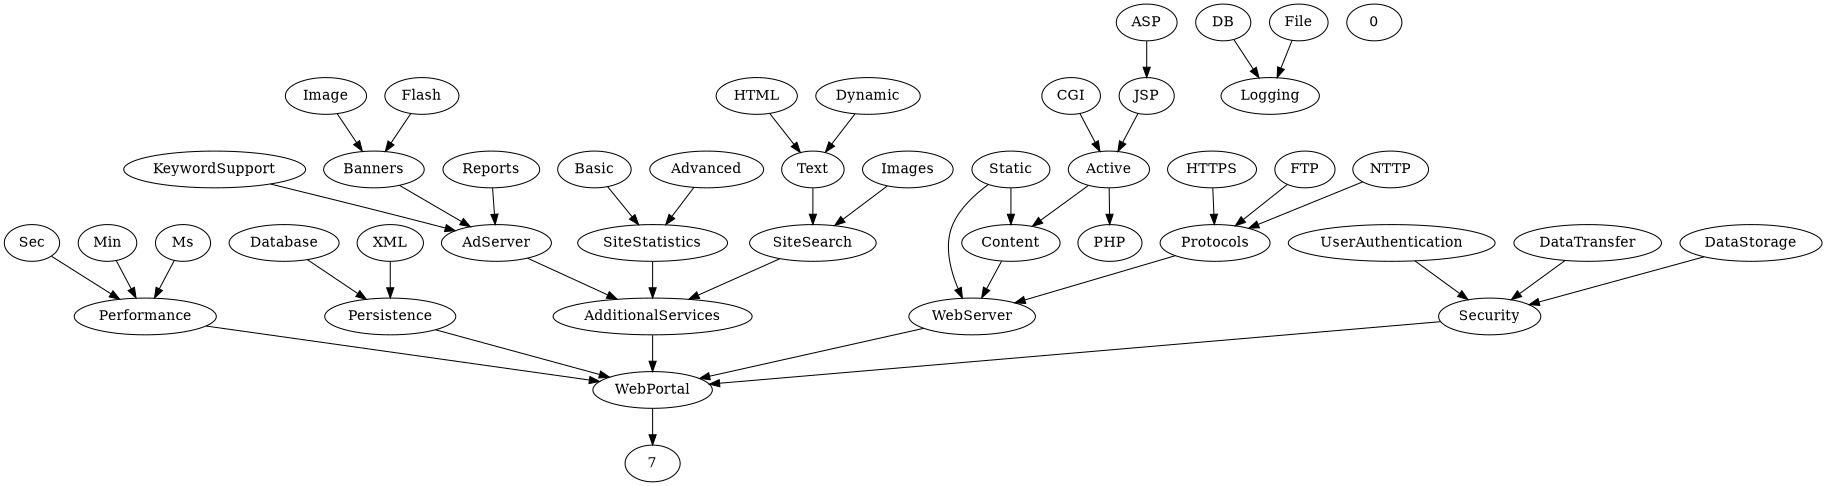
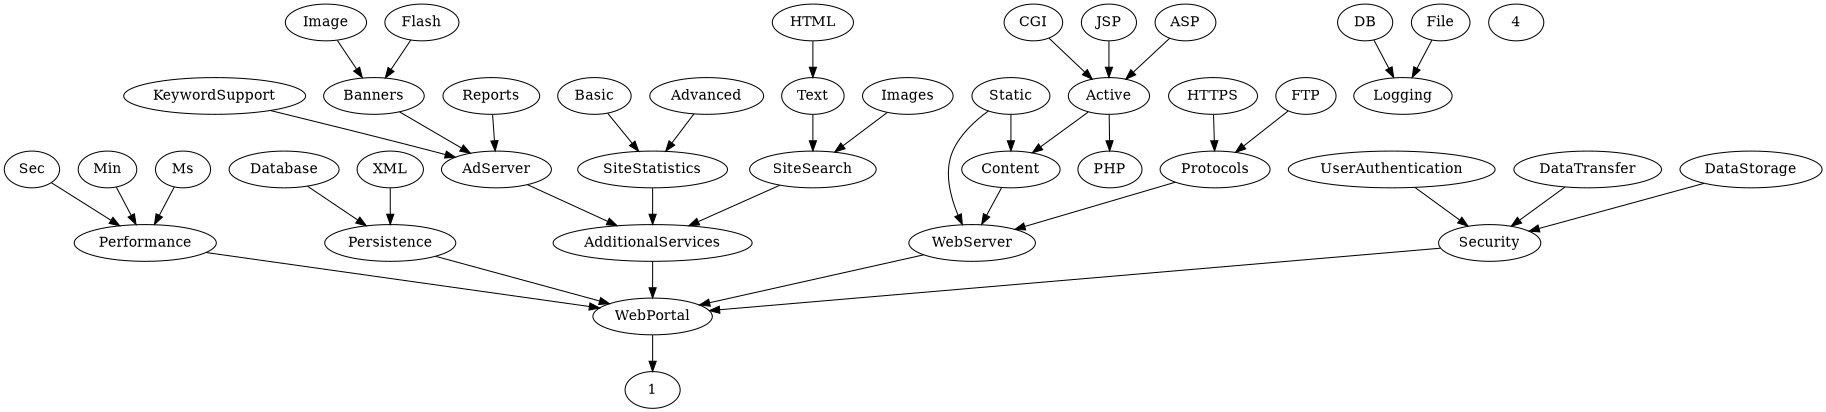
(1374, 22) -> (1516, 22)
(1147, 54) -> (1152, 55)
(868, 96) -> none
(1391, 169) -> none
(653, 463) -> (653, 390)
